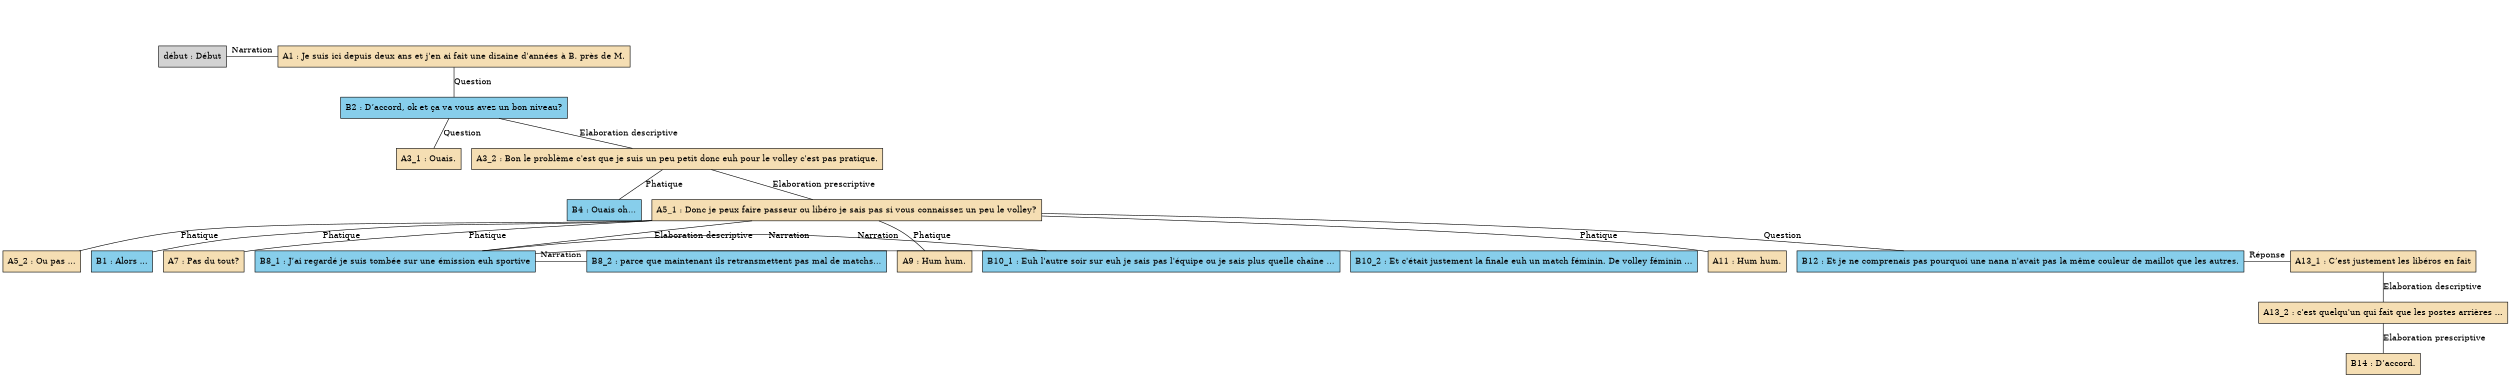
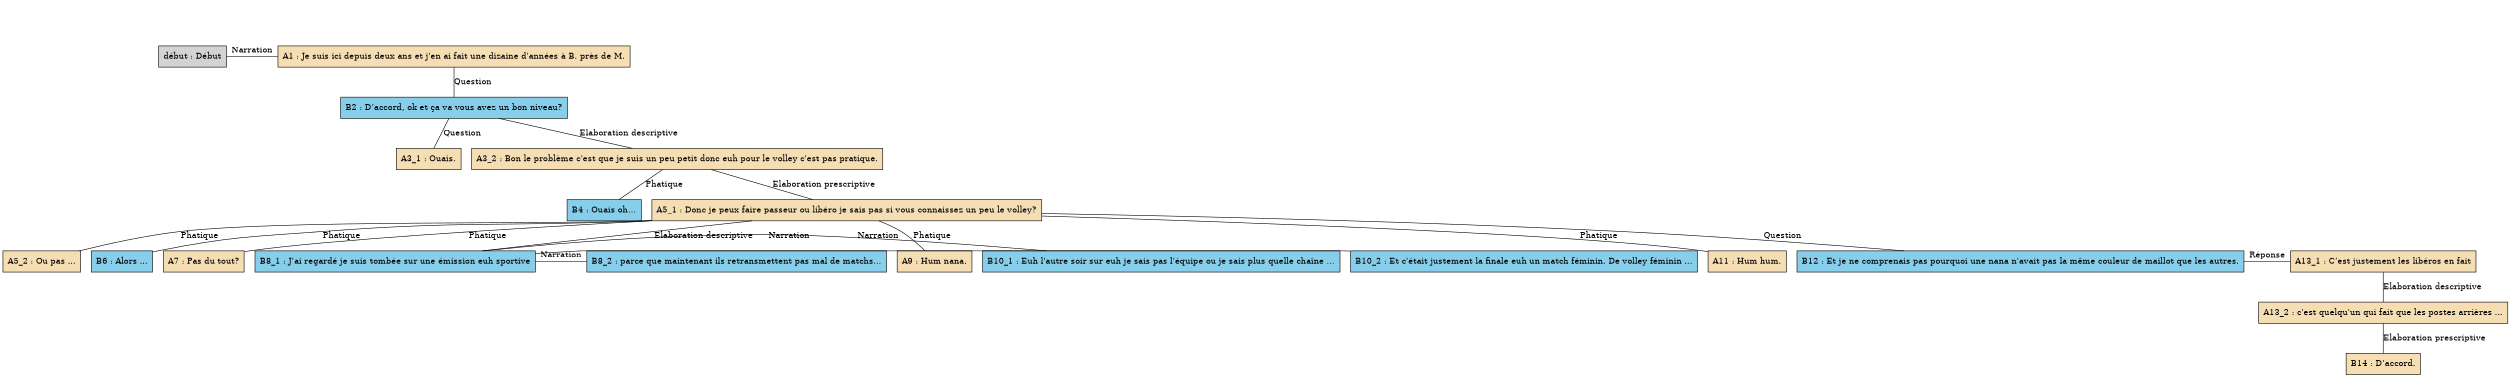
(122, 261) -> (122, 261)
(935, 261) -> (935, 261)
